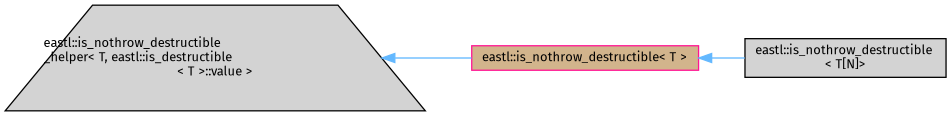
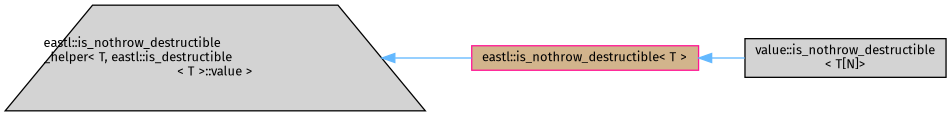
(846, 58) -> (846, 58)
